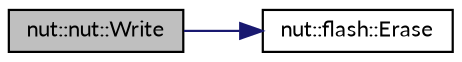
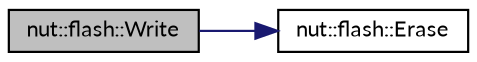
(96, 31) -> (104, 31)
